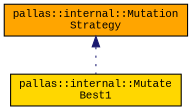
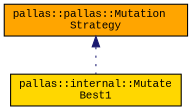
(96, 20) -> (96, 20)
